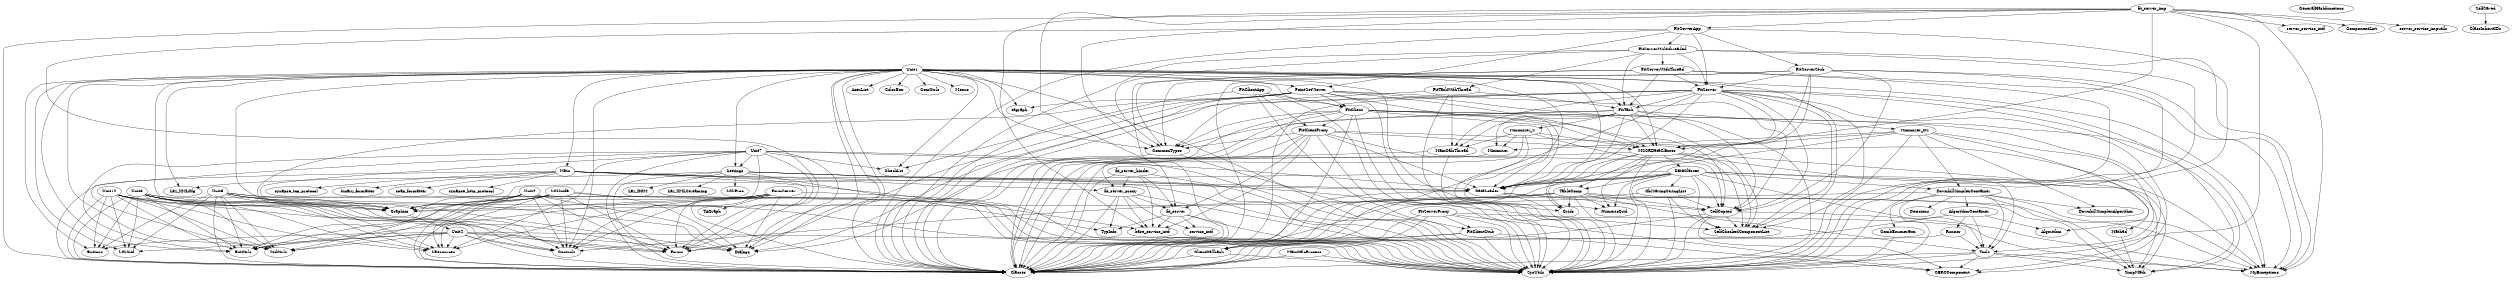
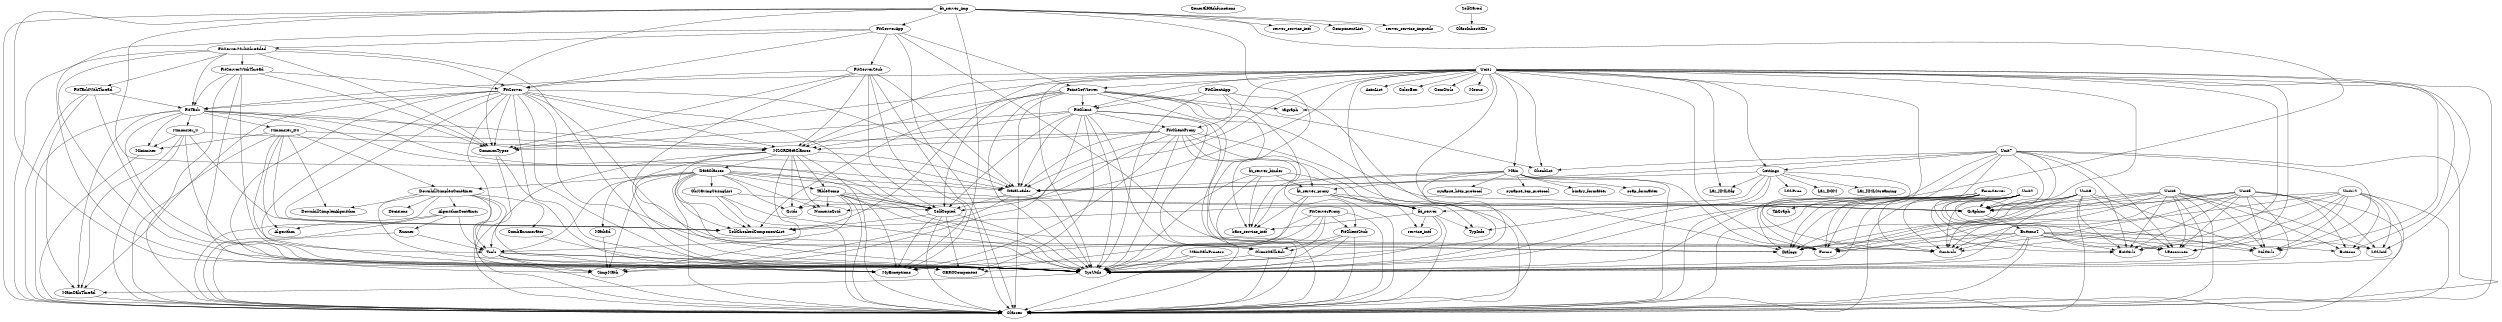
(560, 191) -> (2086, 191)
(1528, 211) -> (593, 287)
(457, 232) -> (2029, 232)
